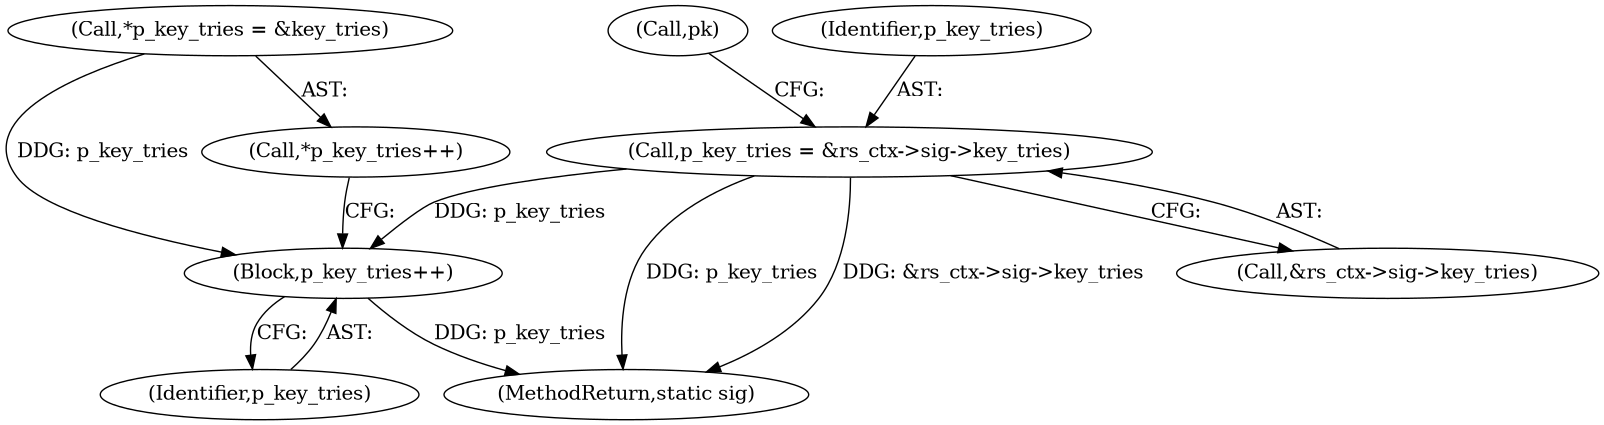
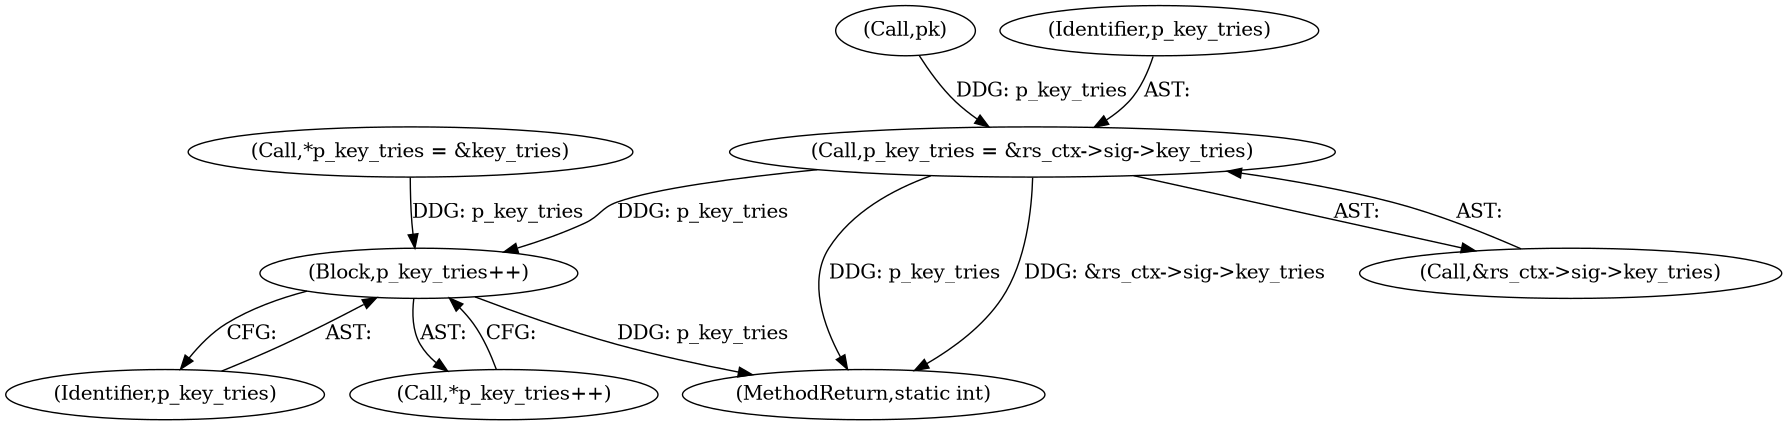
(288, 87) -> (416, 334)
(803, 91) -> (1042, 91)
(1179, 213) -> (1360, 213)
(626, 395) -> (864, 395)
